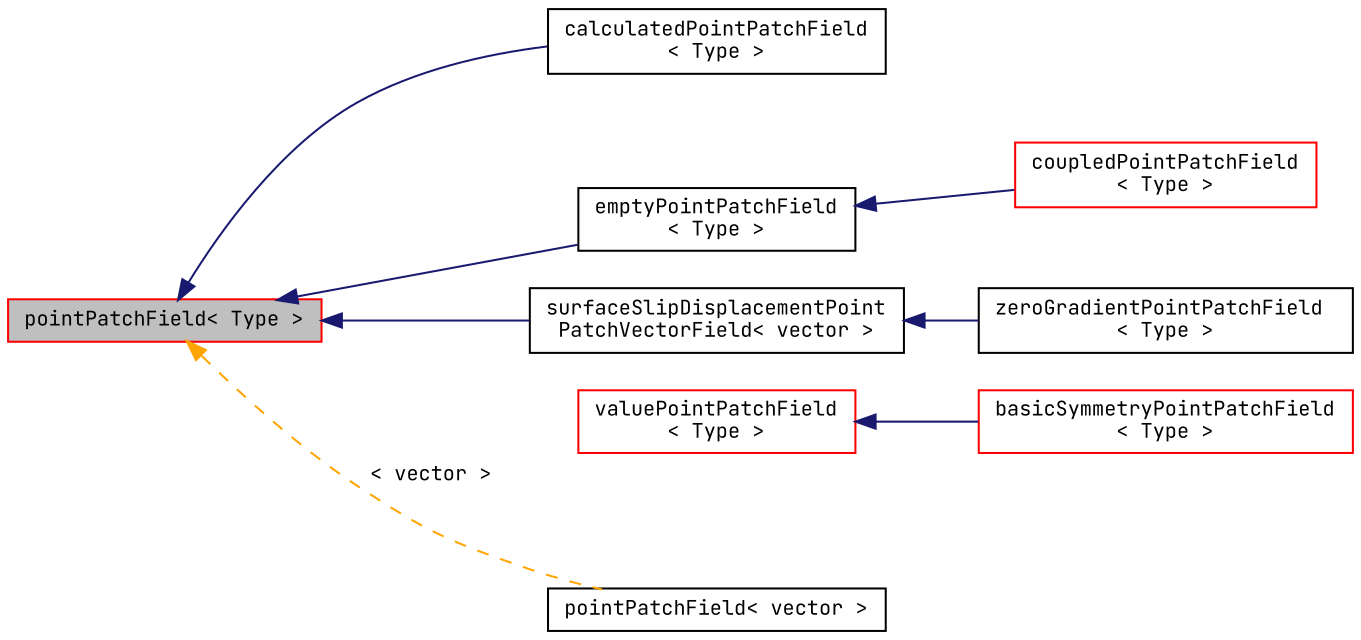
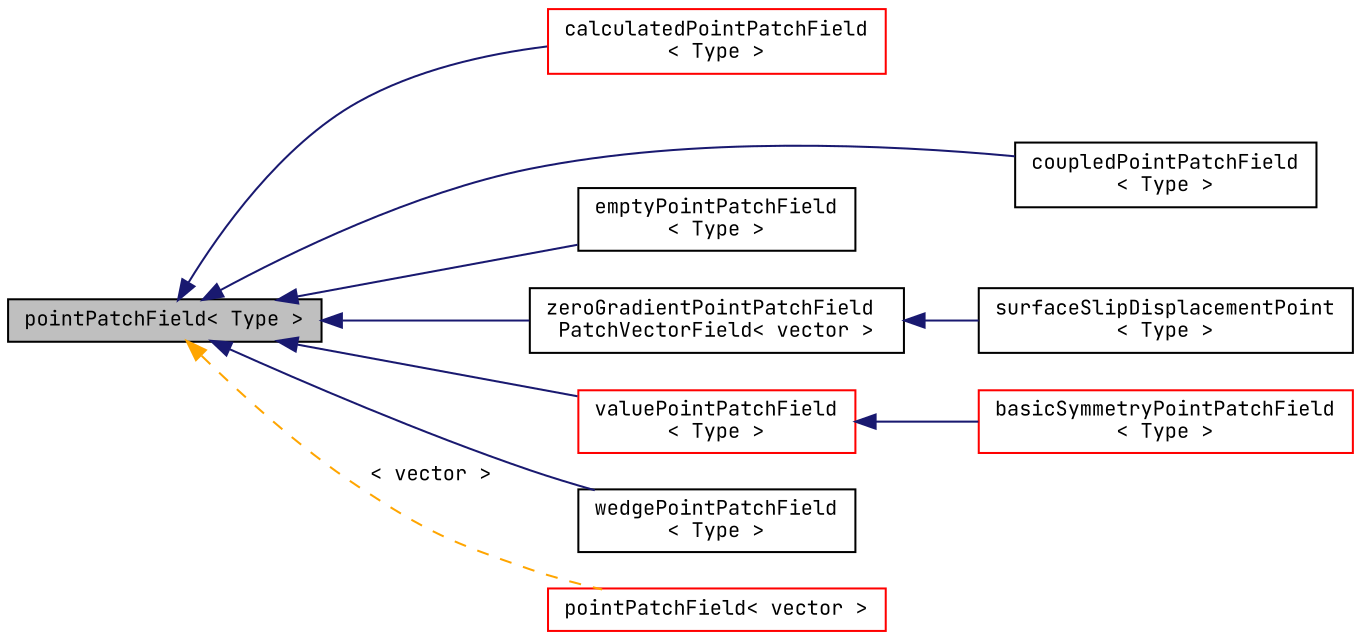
(717, 41) -> (717, 41)
(1166, 175) -> (1166, 175)
(945, 197) -> (605, 157)
(165, 321) -> (165, 321)
(717, 321) -> (717, 321)
(1166, 321) -> (1166, 321)
none -> (437, 370)
none -> (717, 521)
(717, 610) -> (717, 610)
